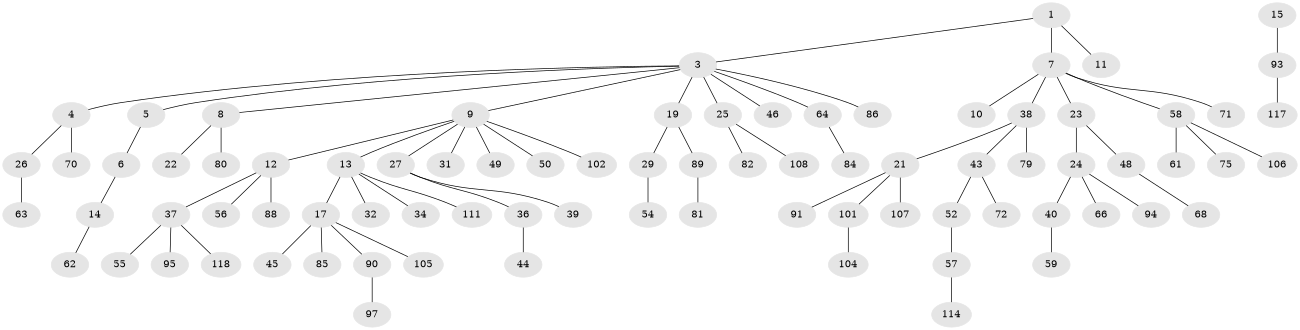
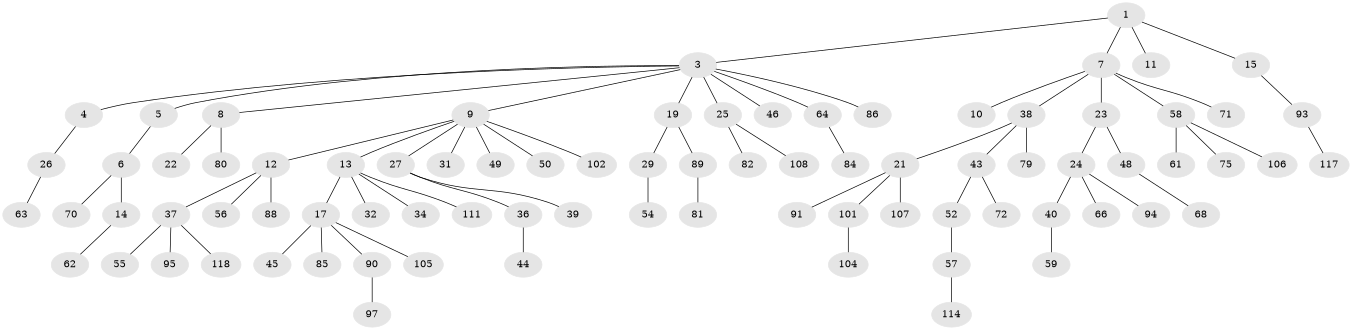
none -> (1189, 40)
(71, 140) -> (96, 190)
